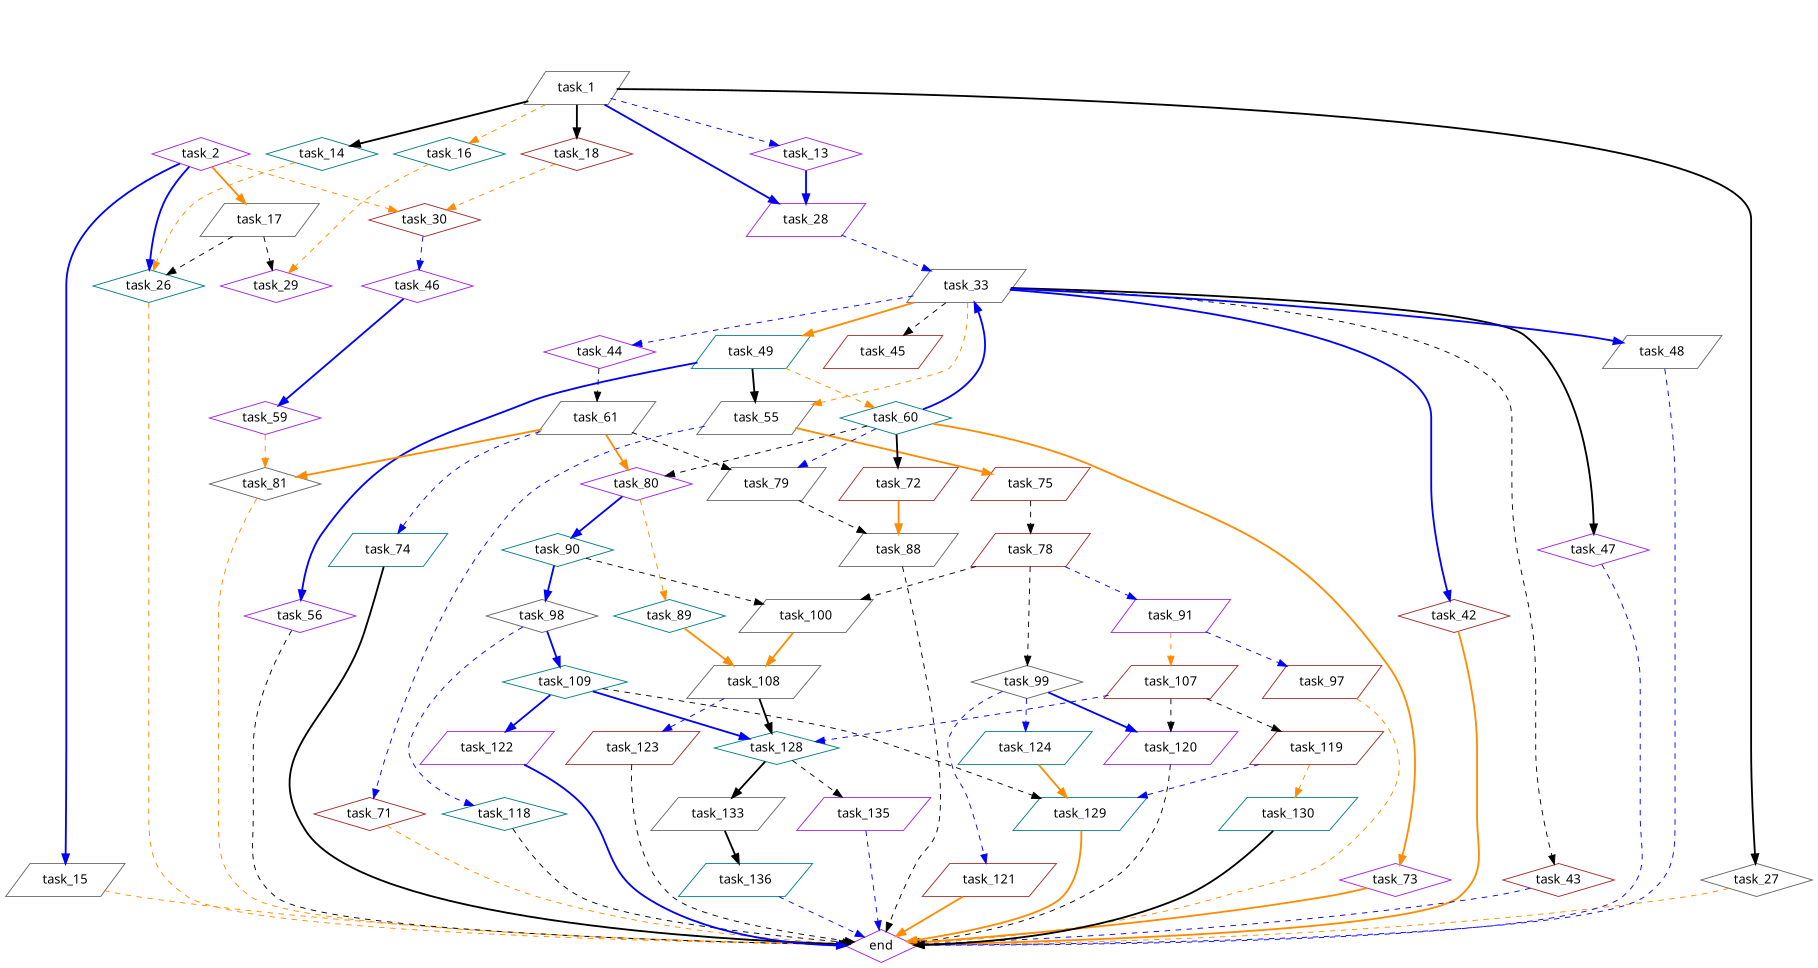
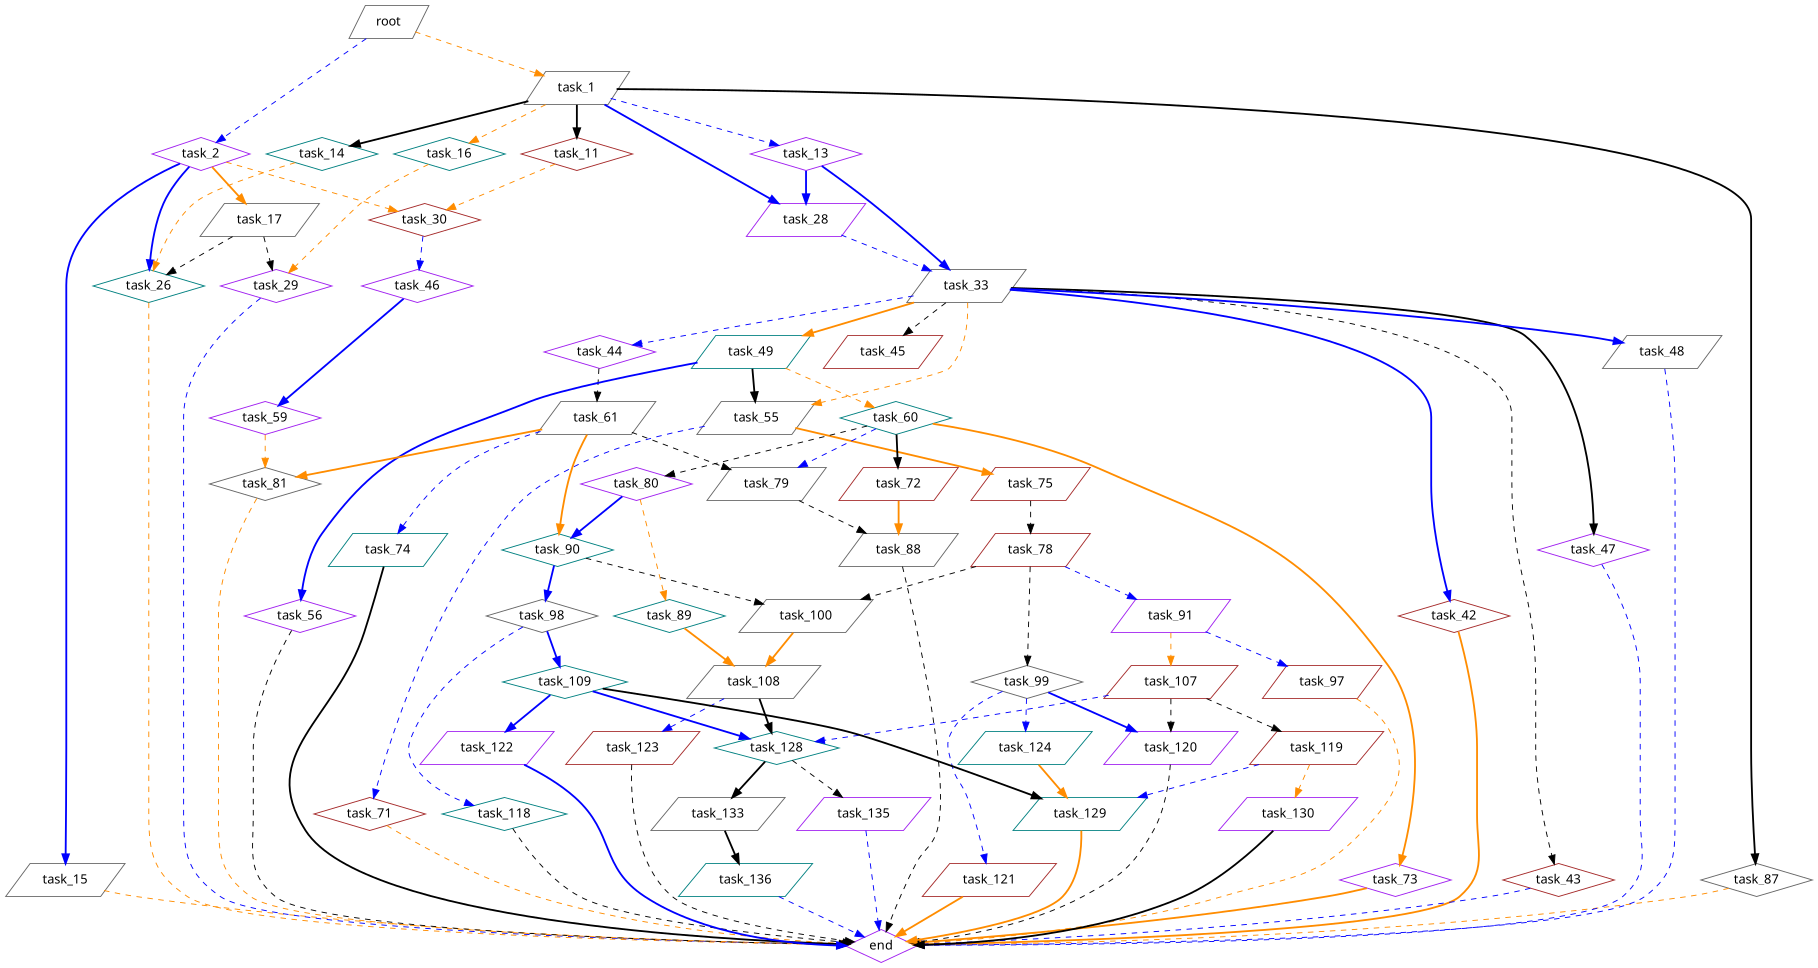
none -> (389, 22)
(577, 154) -> (577, 154)
(976, 373) -> (883, 213)
(612, 444) -> (569, 478)
(822, 726) -> (822, 726)
(1288, 814) -> (1288, 814)
(1757, 880) -> (1757, 880)
none -> (214, 892)
